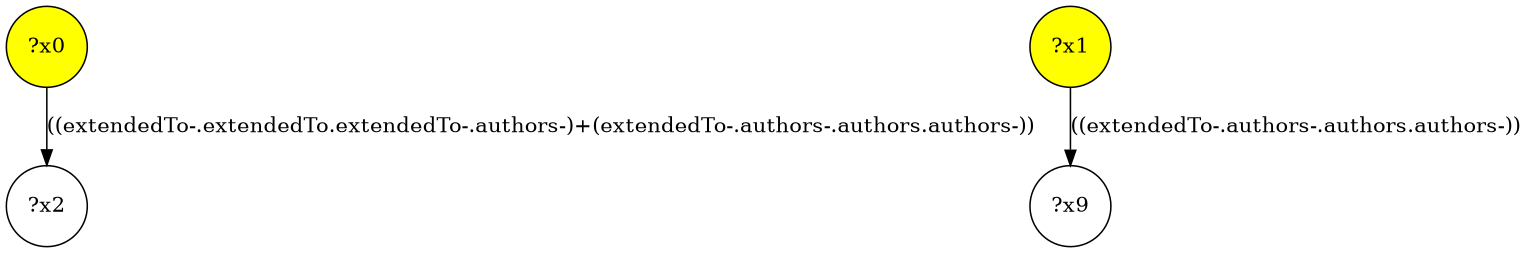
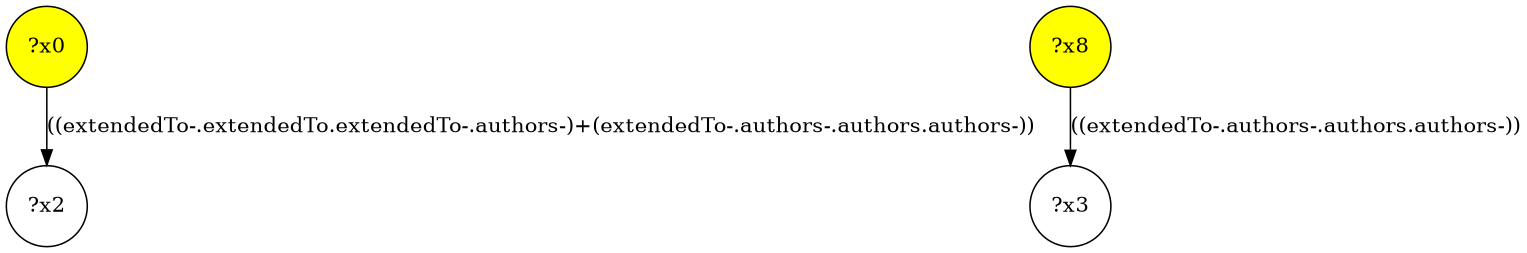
(1070, 47) -> (1070, 47)
(1070, 206) -> (1070, 206)
